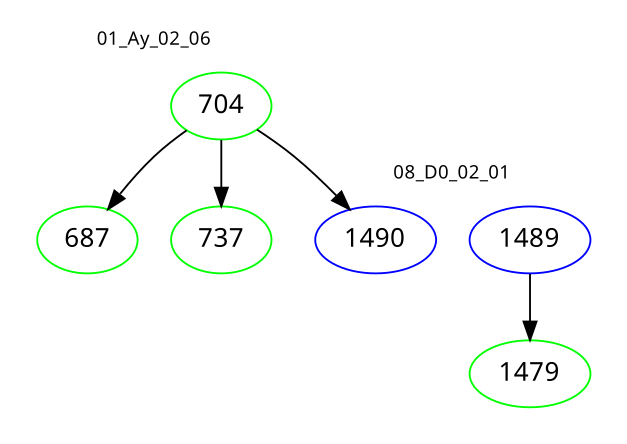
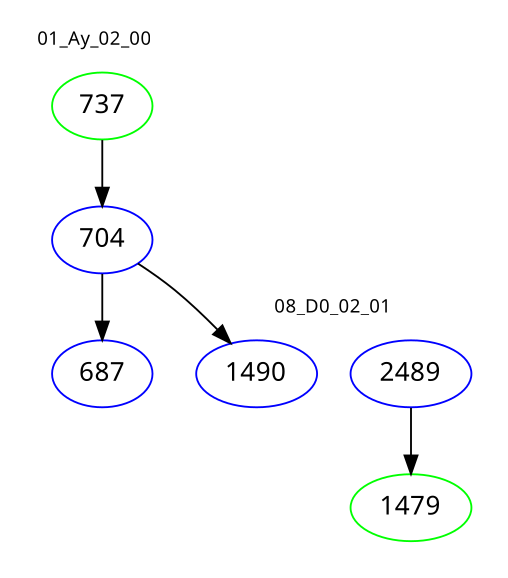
(154, 40) -> (95, 40)
(221, 106) -> (102, 240)
(221, 164) -> (102, 164)
(87, 240) -> (102, 374)
(530, 240) -> (411, 374)
